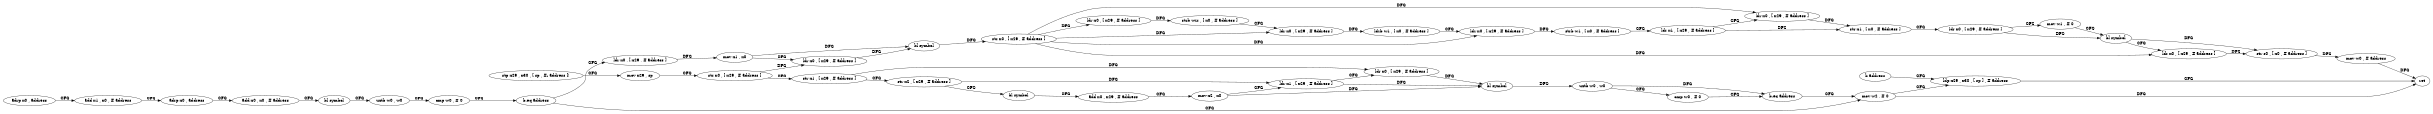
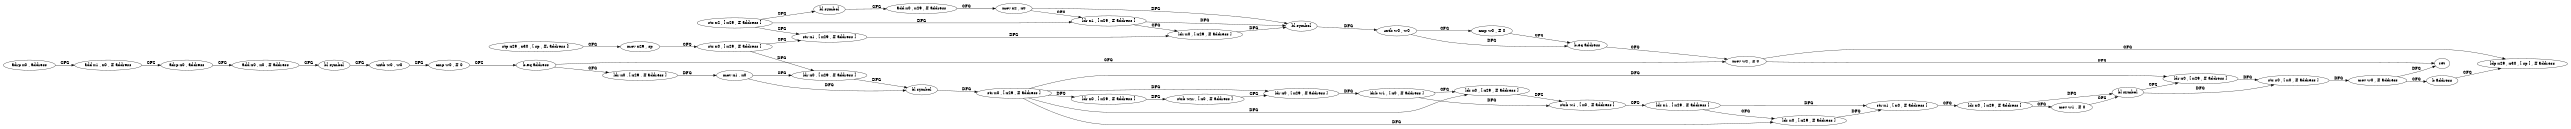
(875, 80) -> (776, 31)
(2216, 81) -> none
none -> (2415, 82)
none -> (1482, 104)
